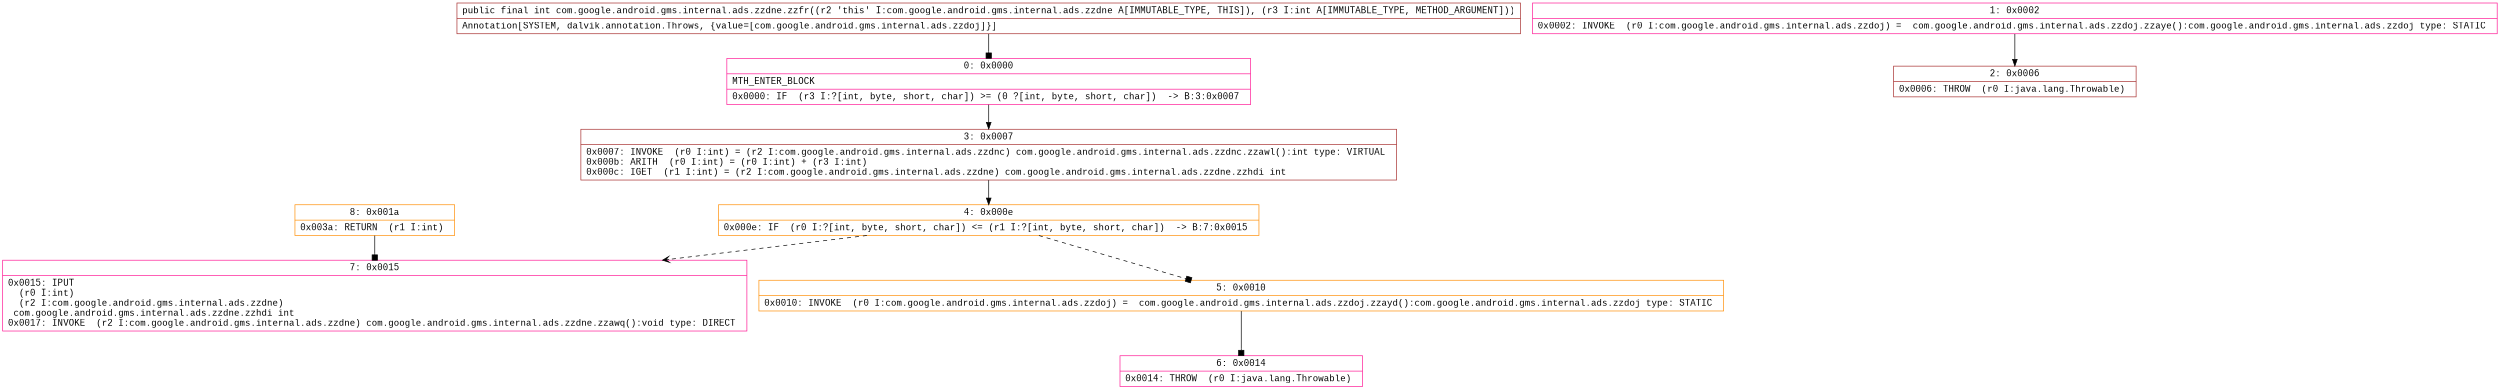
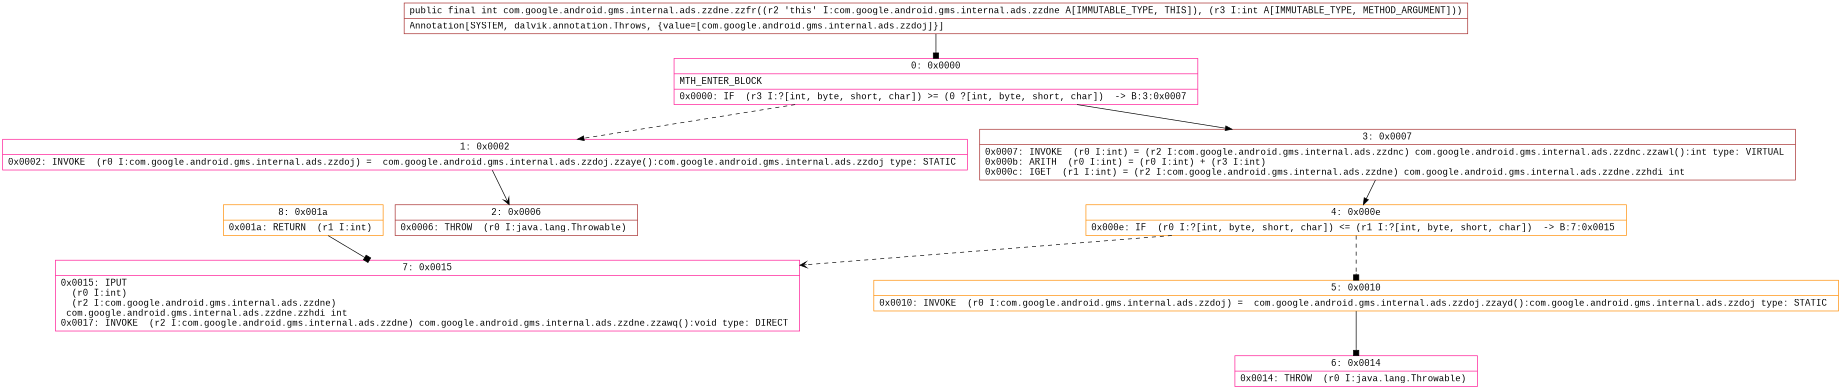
(2015, 47) -> (499, 184)
none -> (690, 121)
(375, 227) -> (303, 227)
